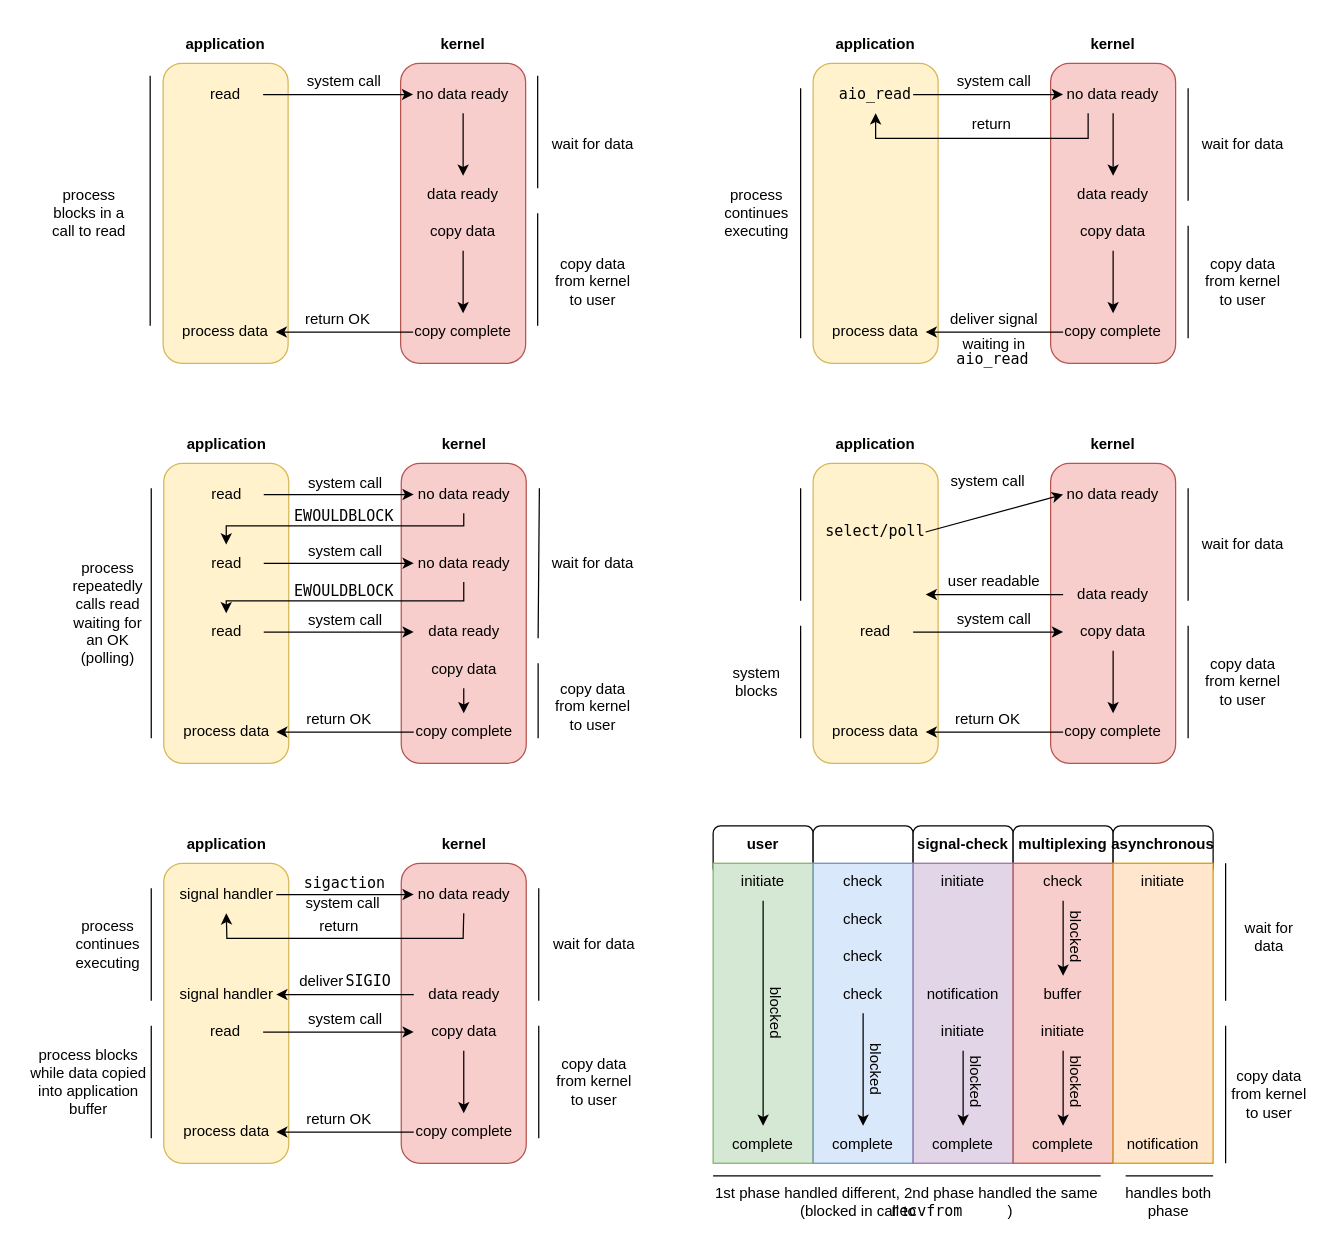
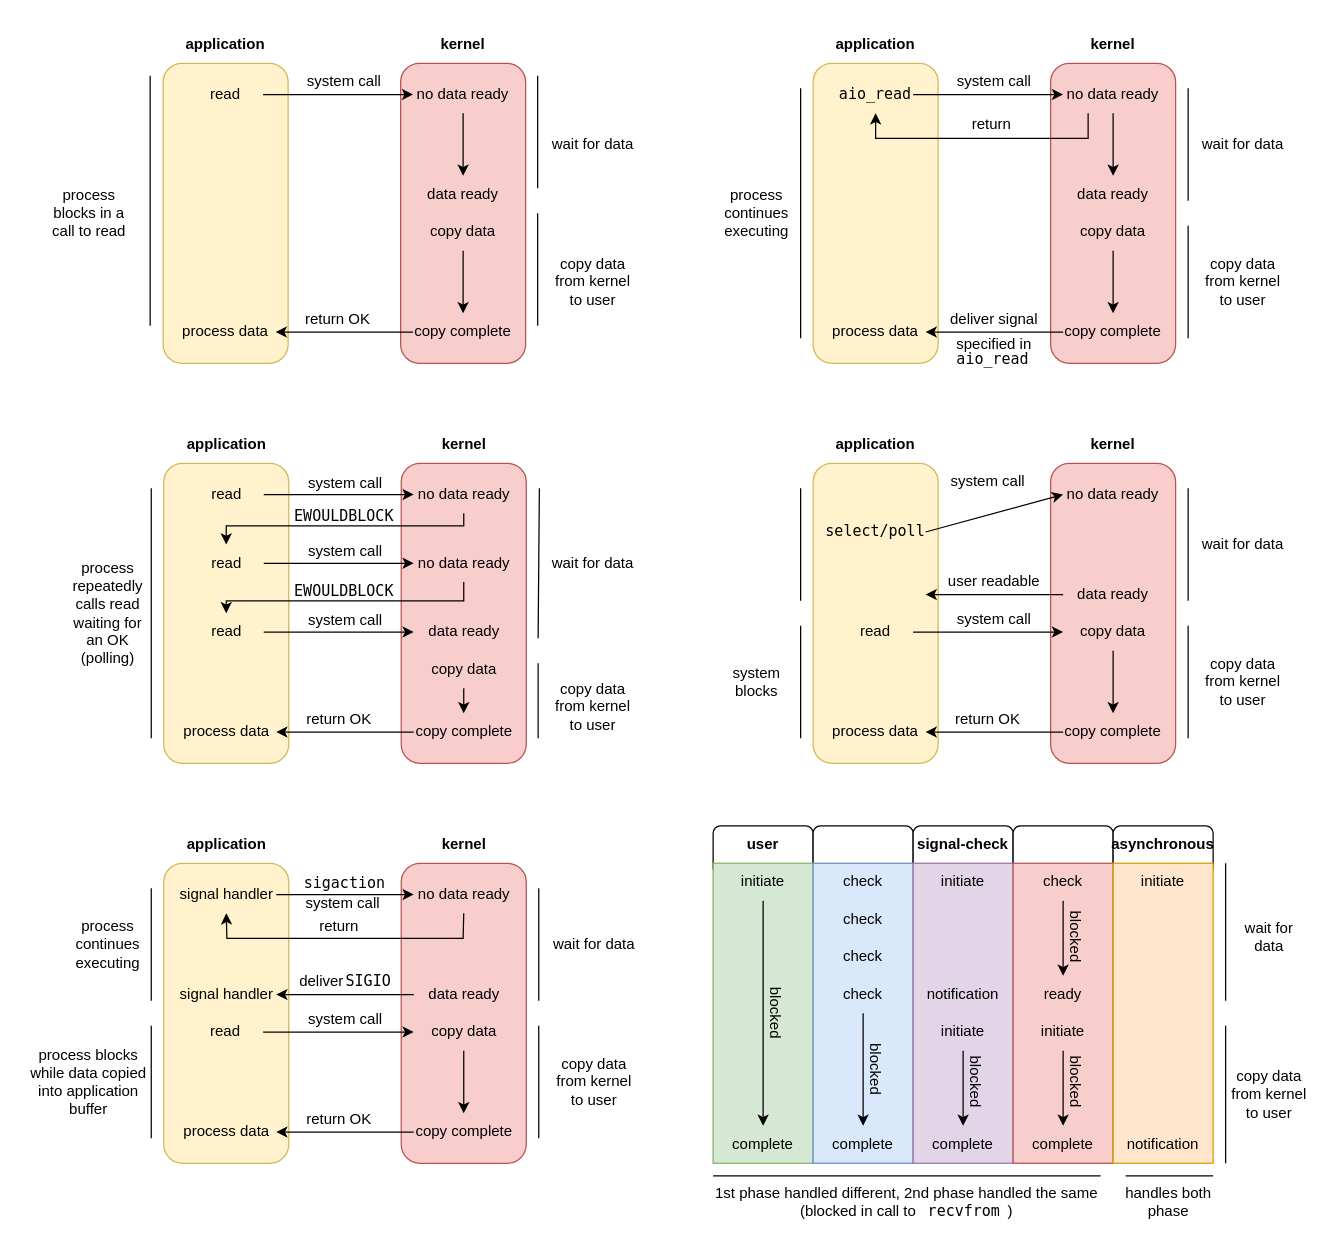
(994, 344) -> (994, 344)
(1063, 844) -> none
(1063, 994) -> (1063, 994)
(927, 1212) -> (964, 1212)
